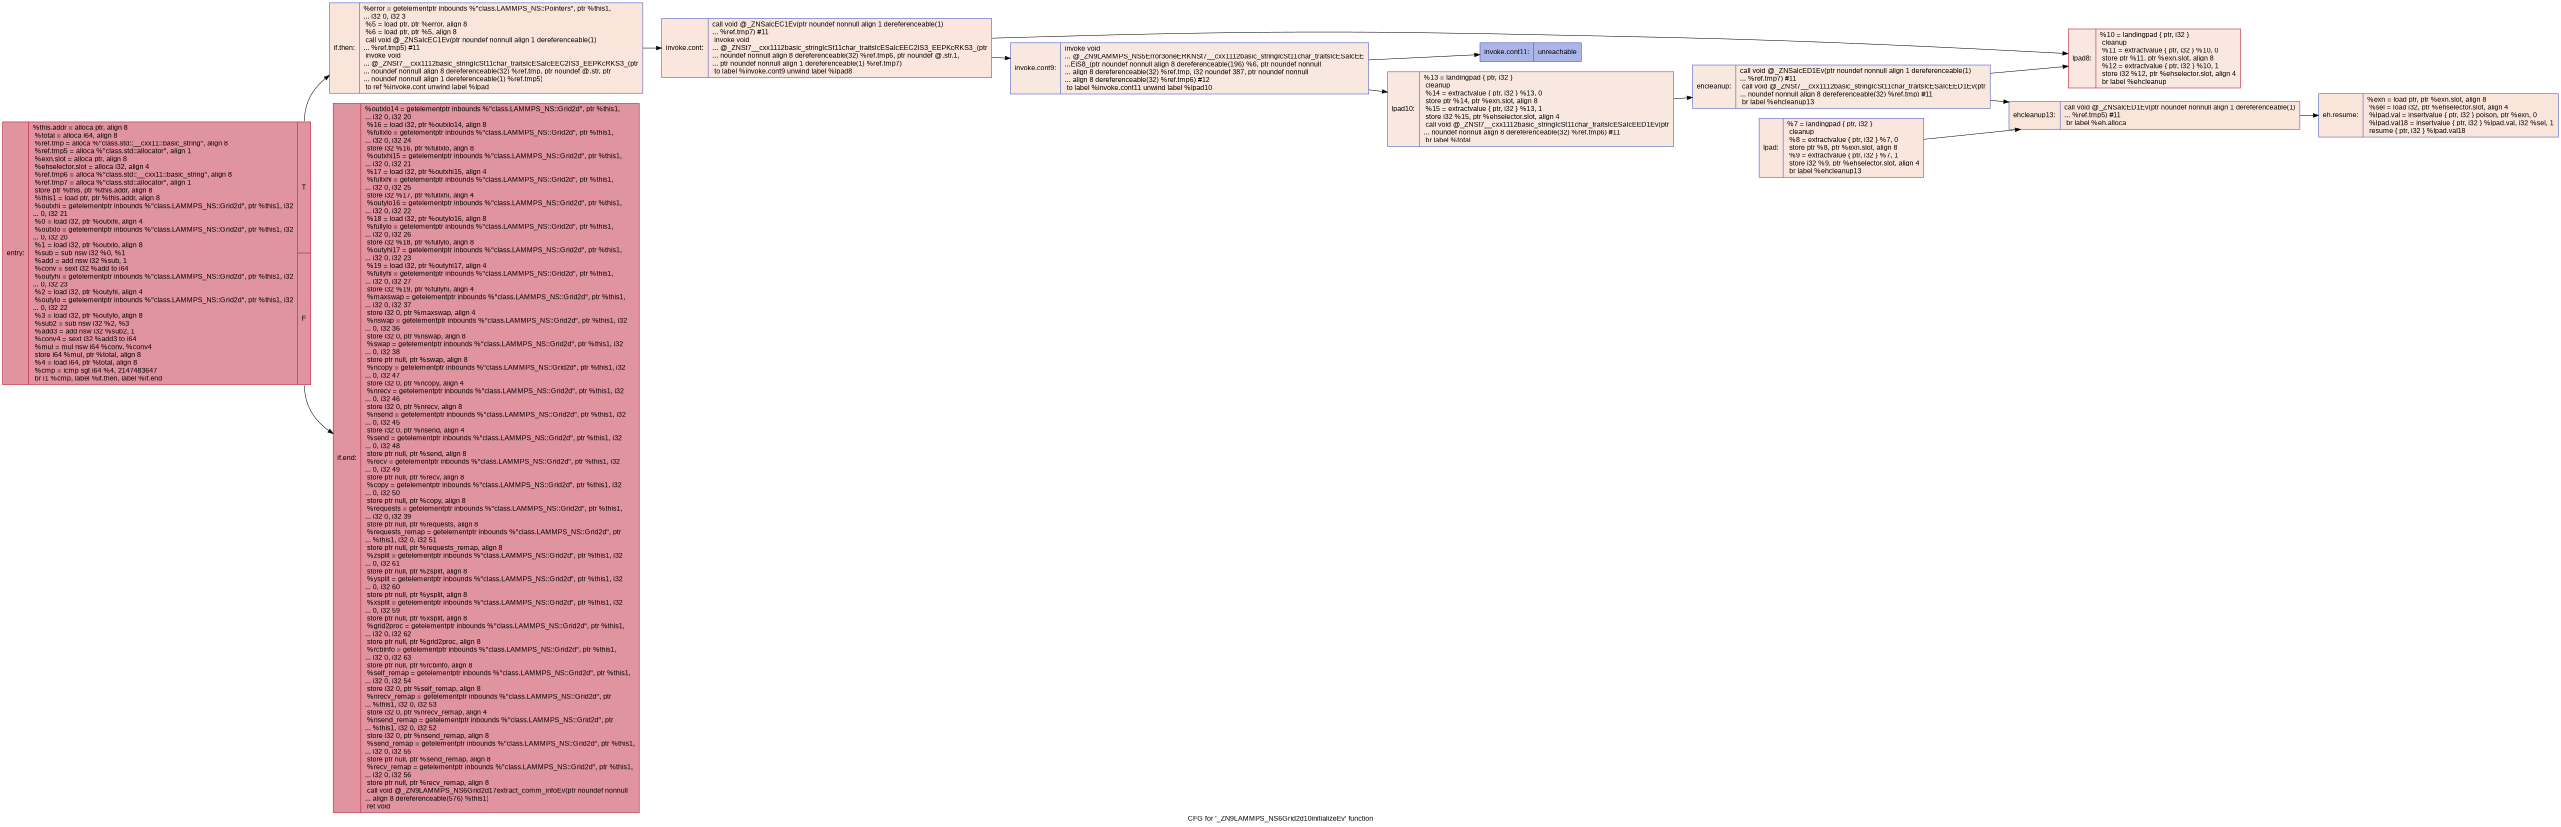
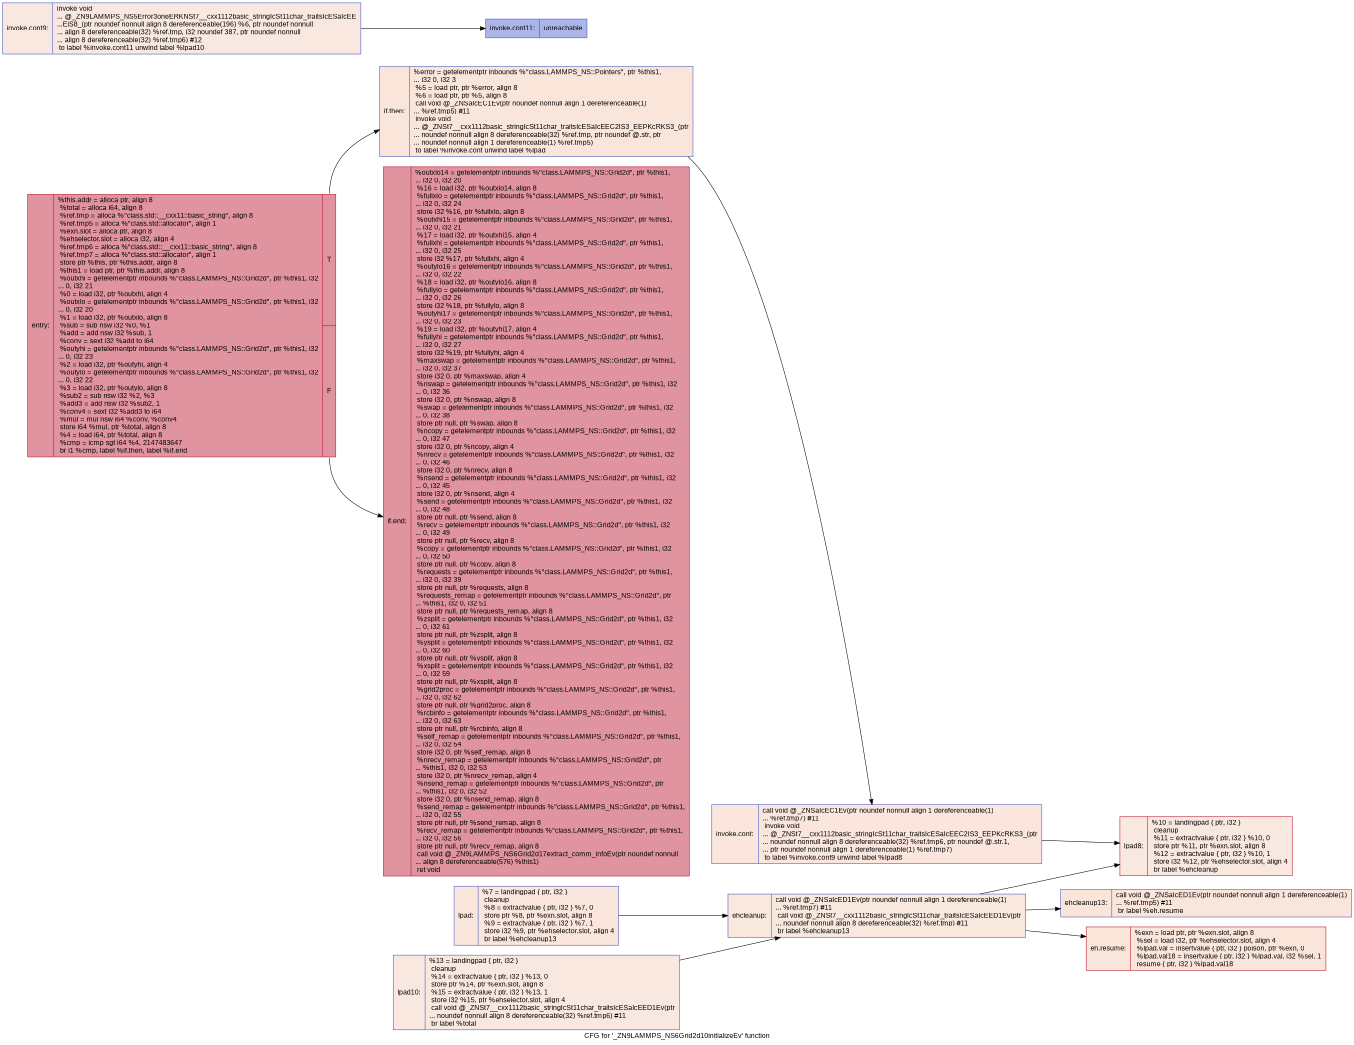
(998, 58) -> none
(426, 87) -> (480, 150)
(1376, 91) -> none
(2307, 115) -> (1053, 933)
(2439, 115) -> (1206, 949)
(2095, 123) -> (1150, 911)
(1969, 135) -> (671, 916)
